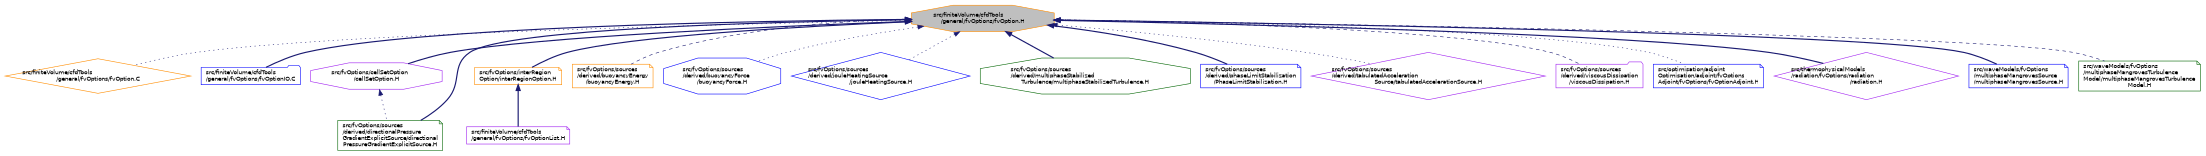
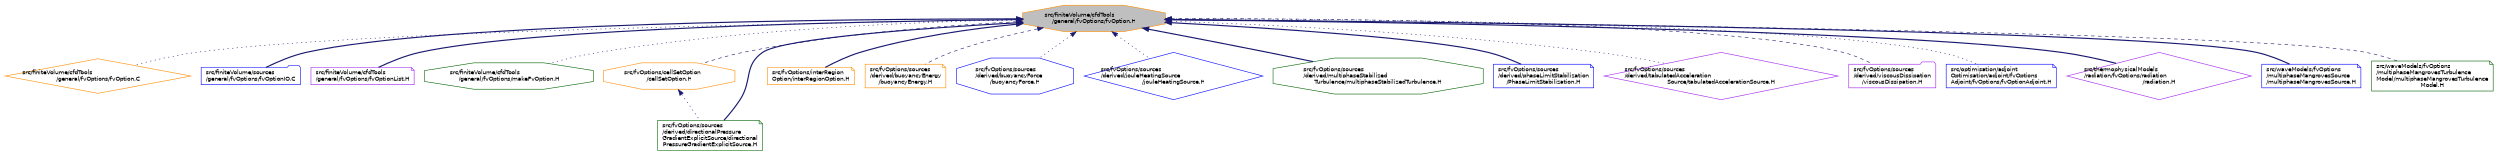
(656, 33) -> (858, 35)
(251, 76) -> (251, 76)
(376, 76) -> (669, 76)
none -> (509, 76)
(518, 109) -> (599, 33)
